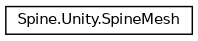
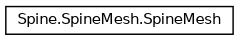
(99, 20) -> (119, 20)
